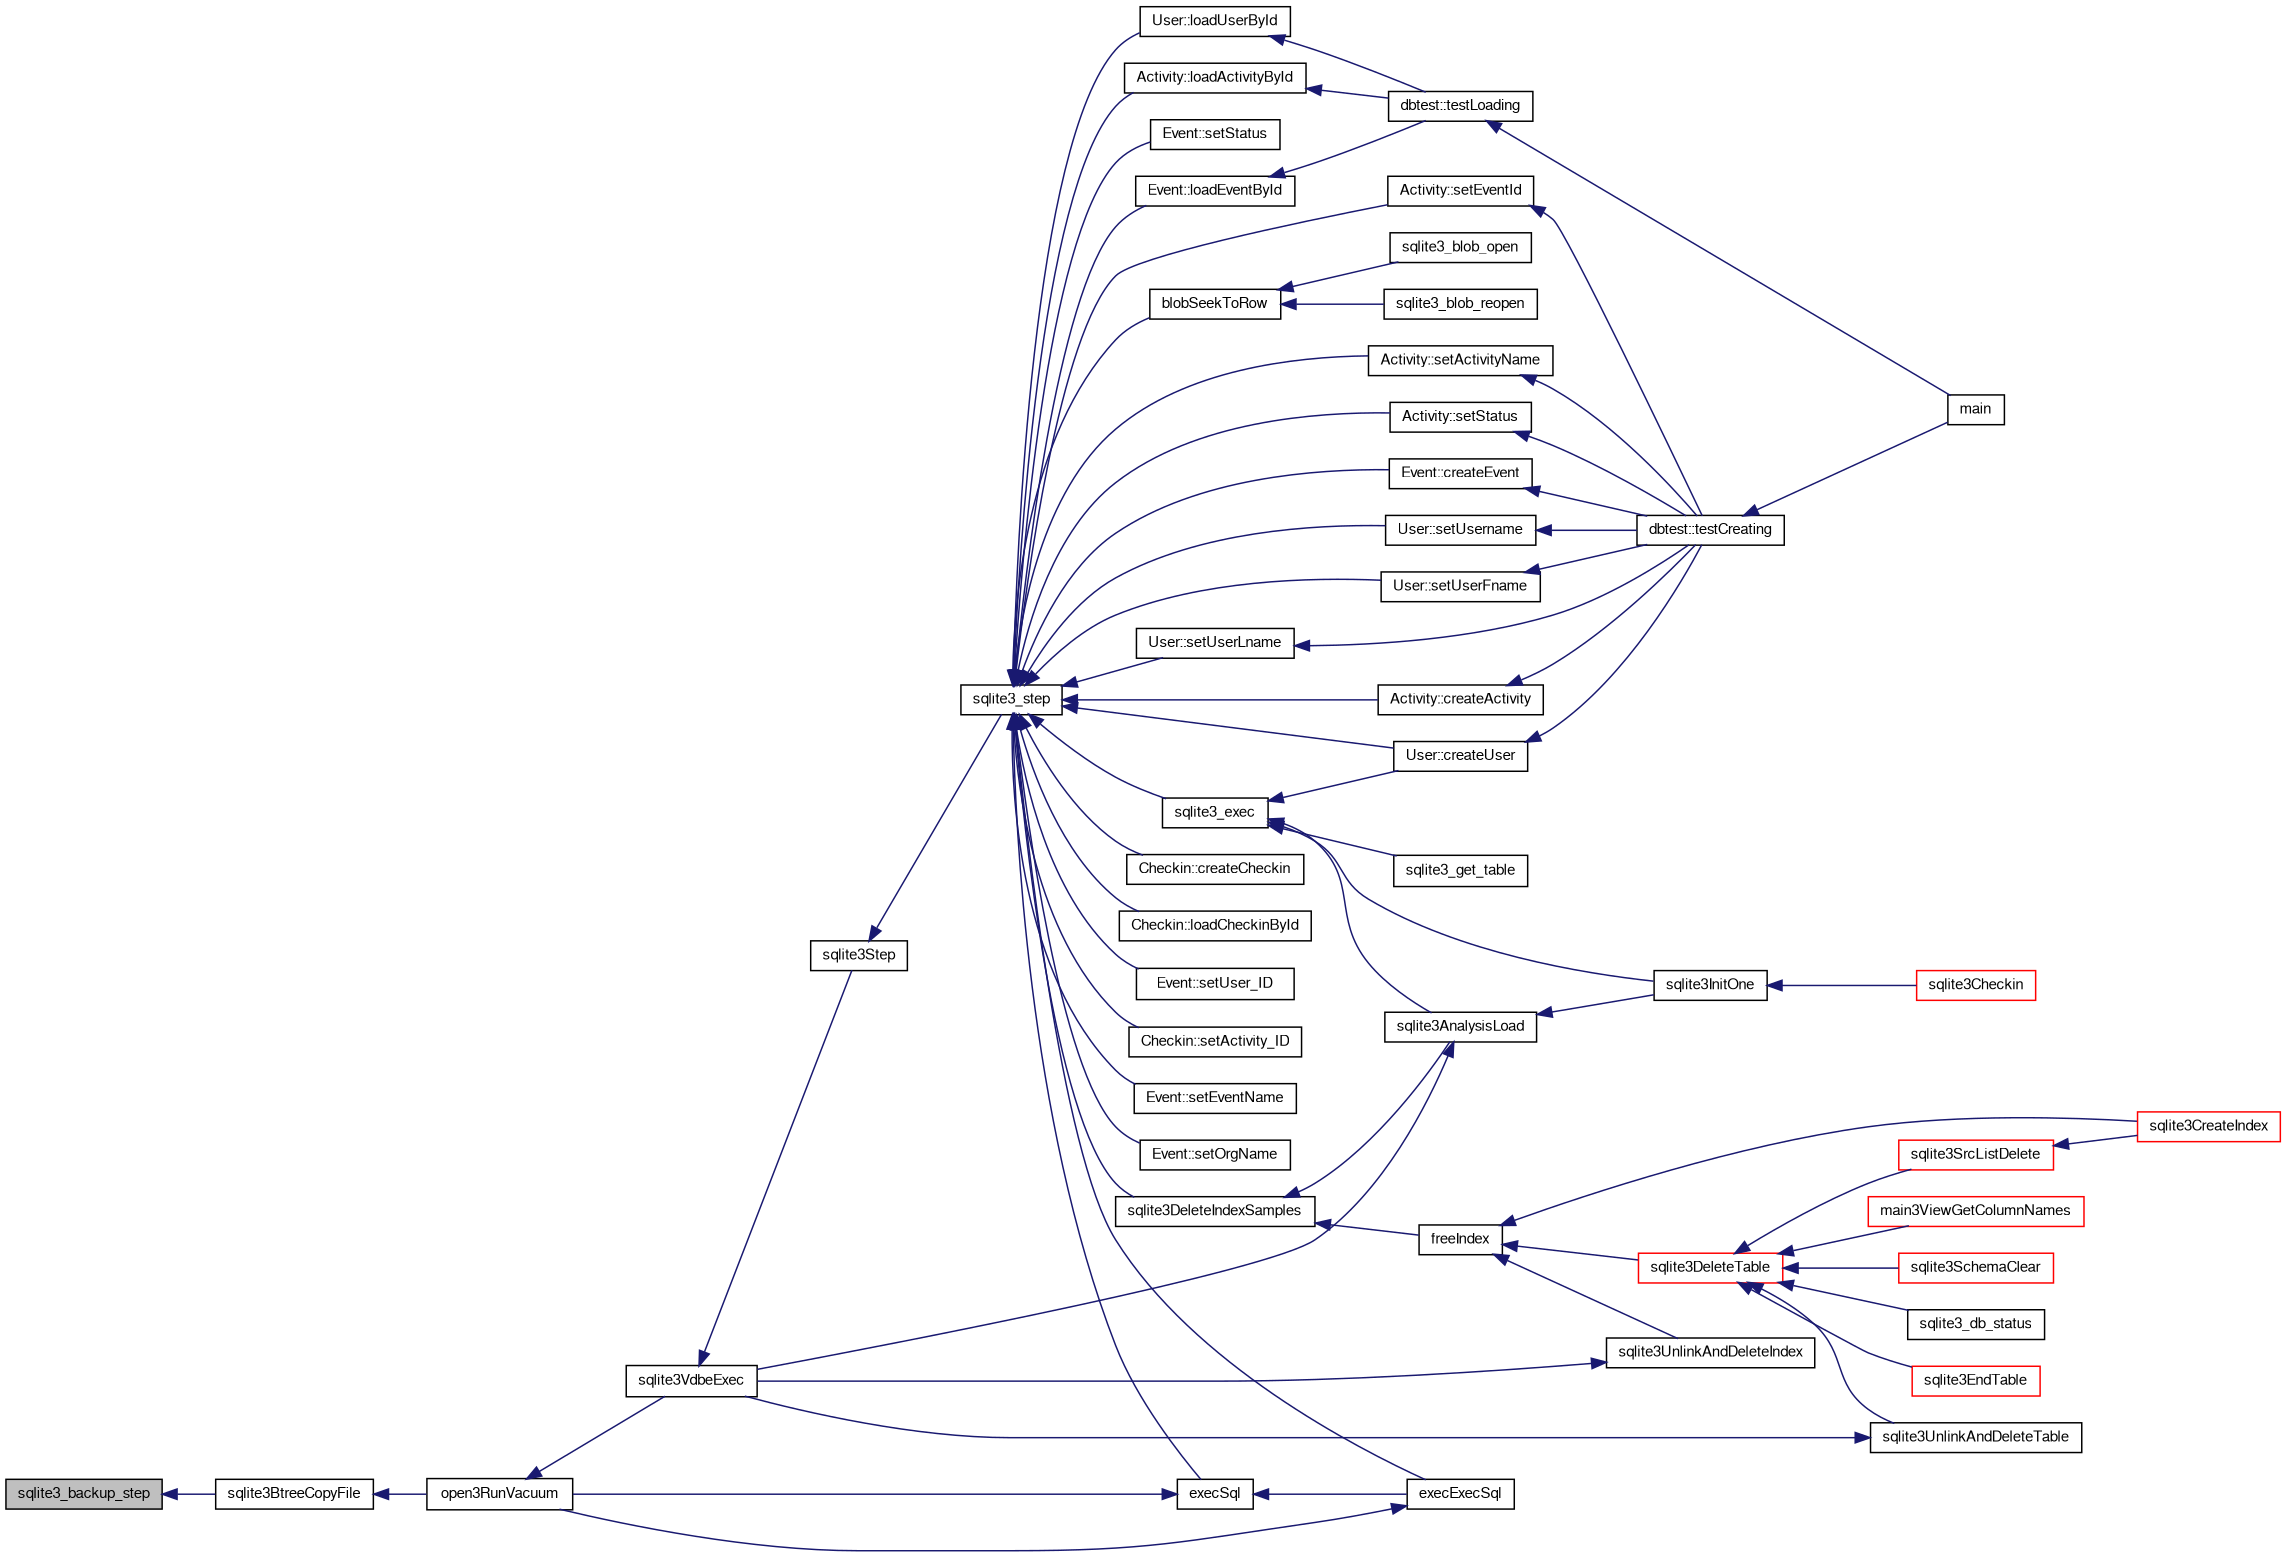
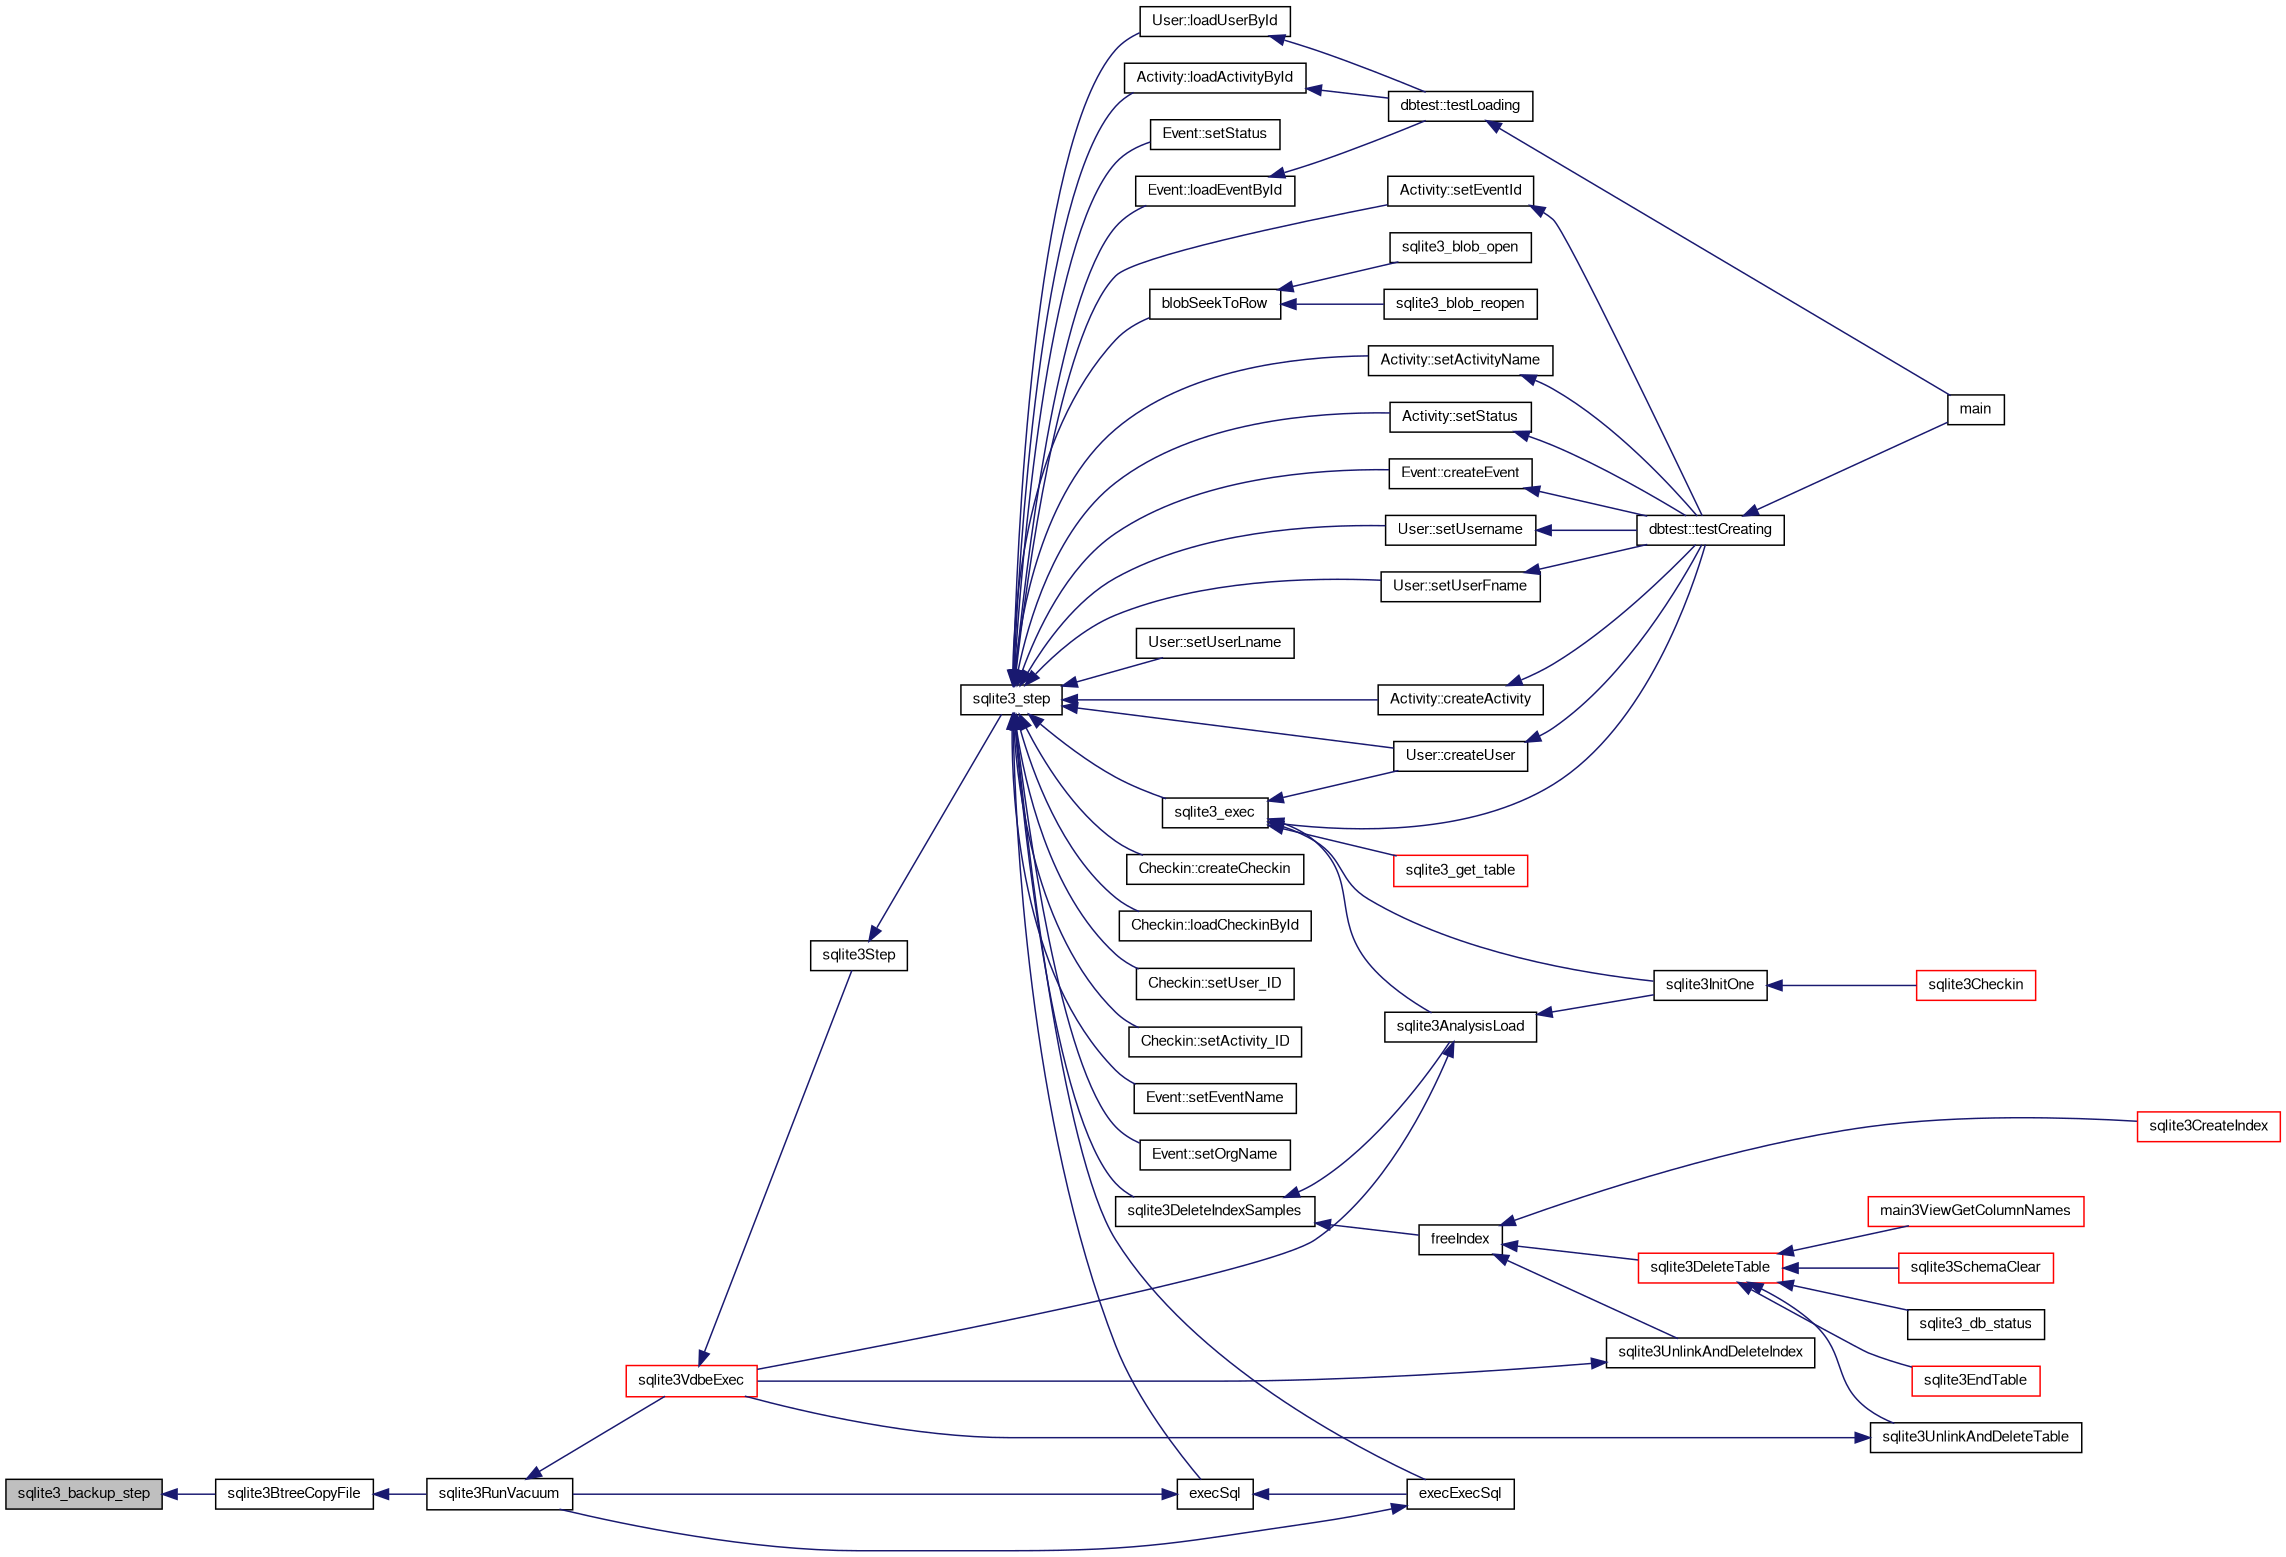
(1508, 626) -> (1558, 781)
(1461, 871) -> (1461, 871)
(1215, 984) -> (1215, 984)
(1976, 1155) -> none
(692, 1381) -> (692, 1381)
(500, 1494) -> (500, 1494)
